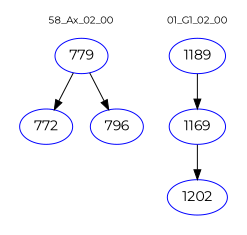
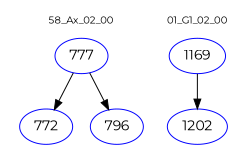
(82, 56) -> (82, 56)
(197, 56) -> none
